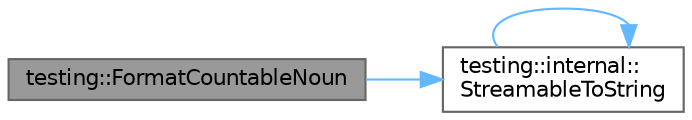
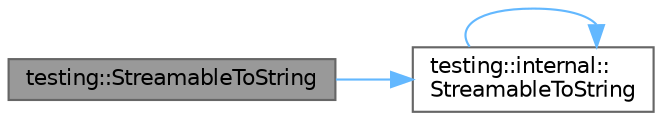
(187, 80) -> (172, 80)
